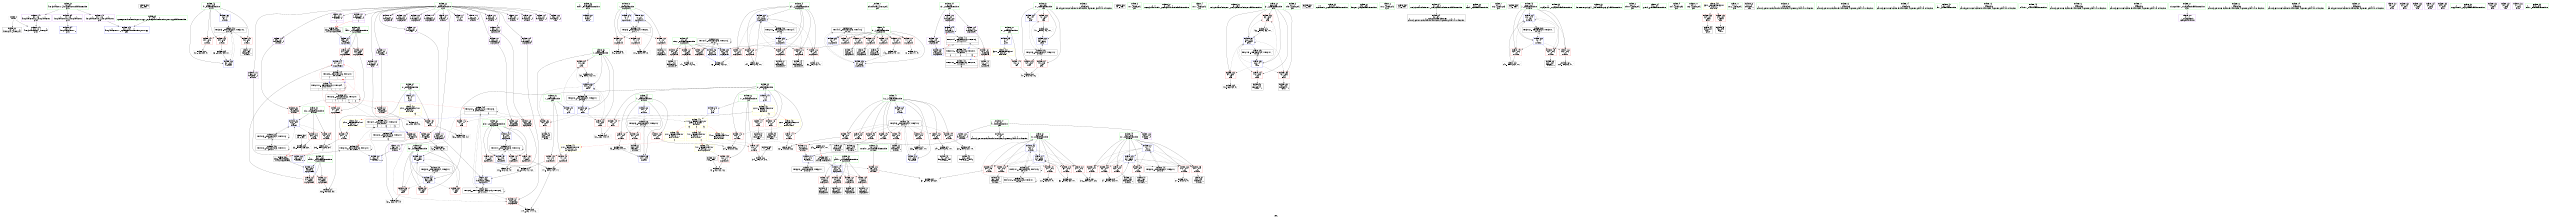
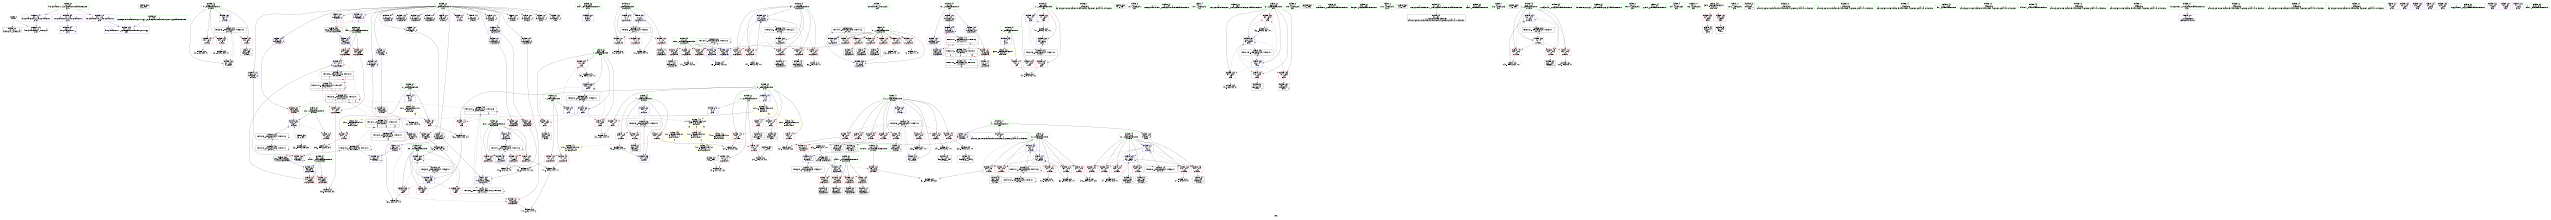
(211, 8) -> (211, 8)
(314, 136) -> none
(1123, 175) -> (1129, 169)
